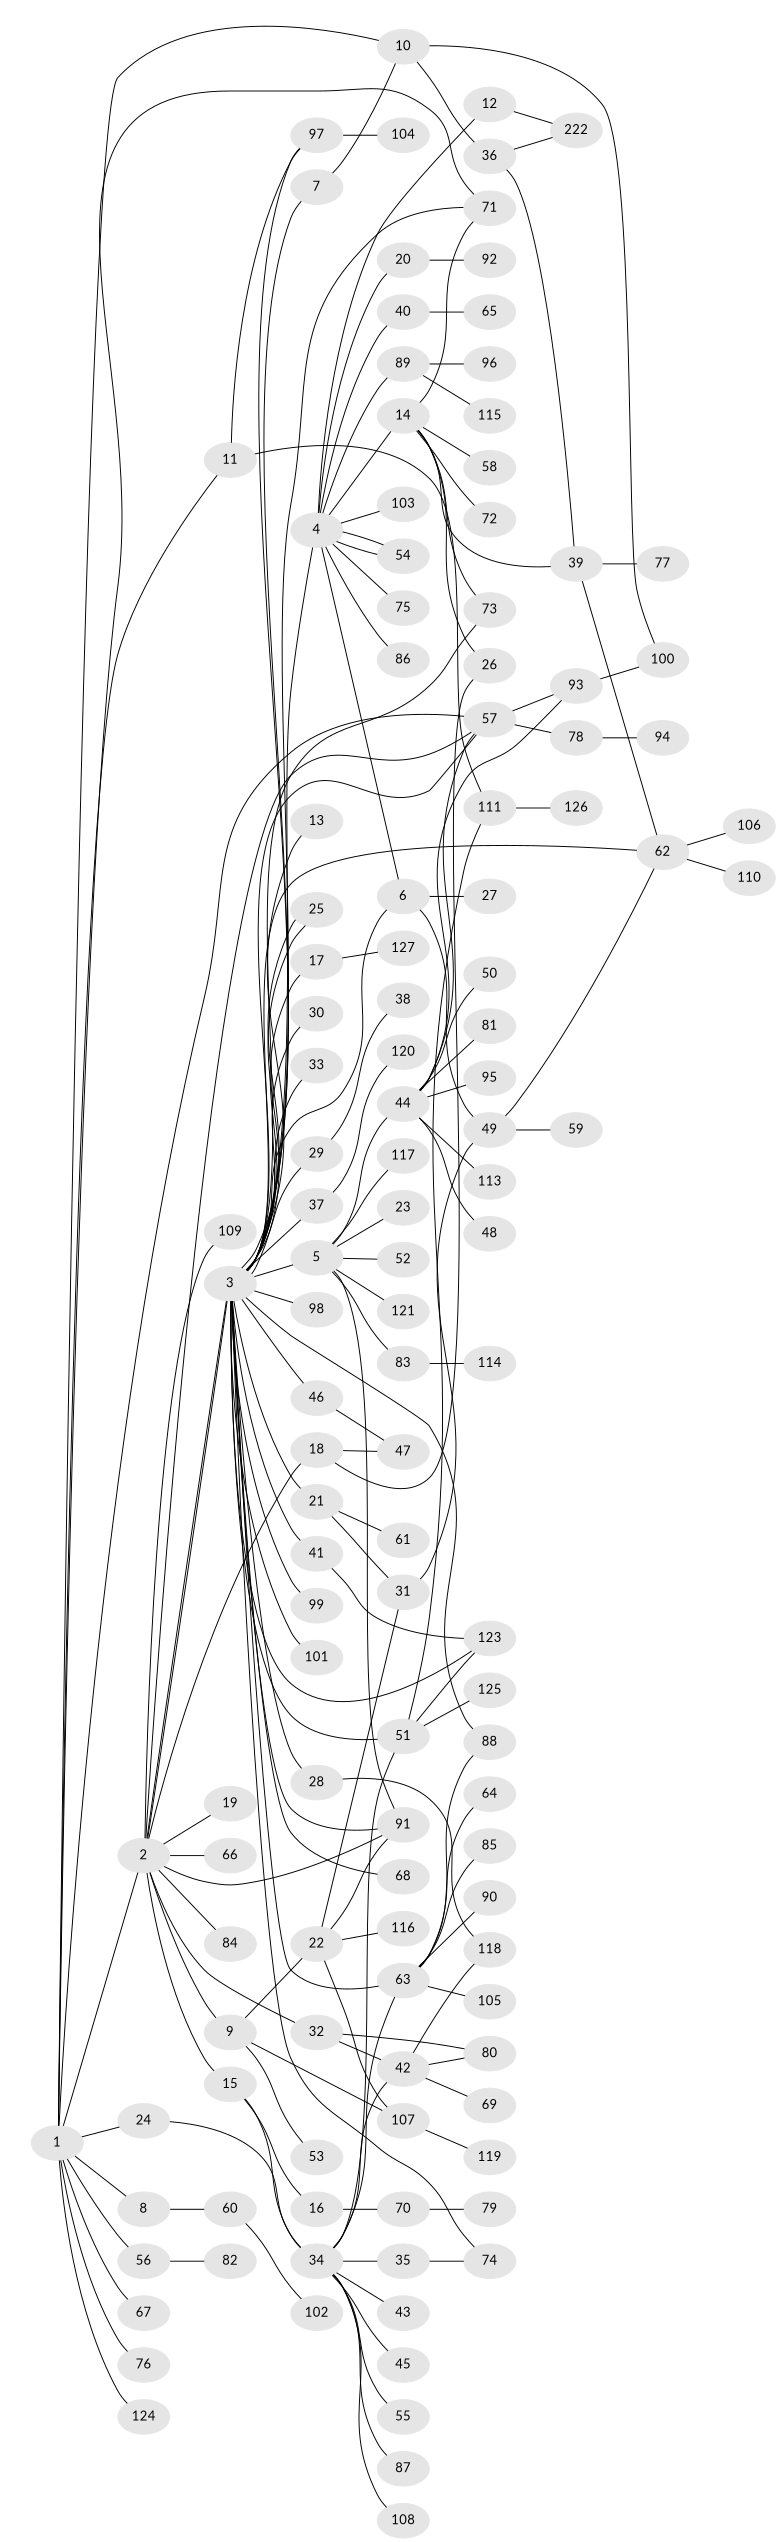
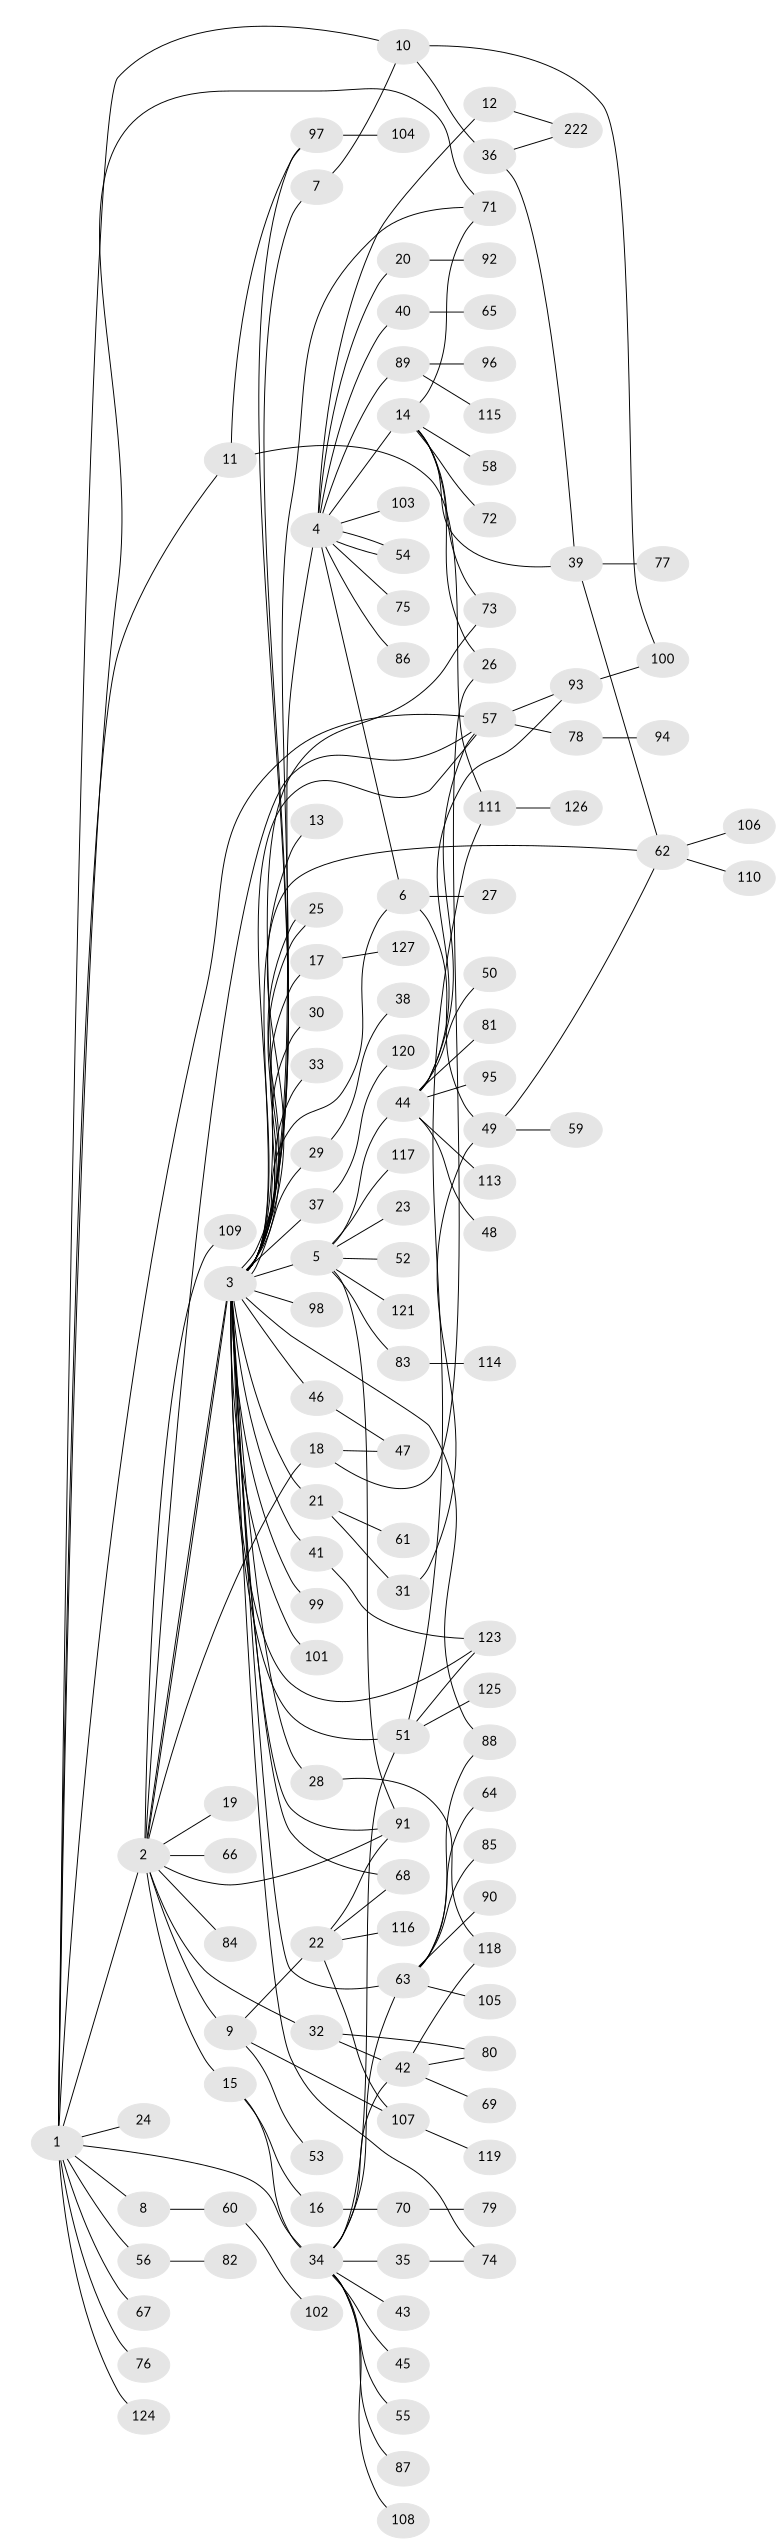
(360, 1768) -> (360, 1910)
(261, 2157) -> (210, 2167)
